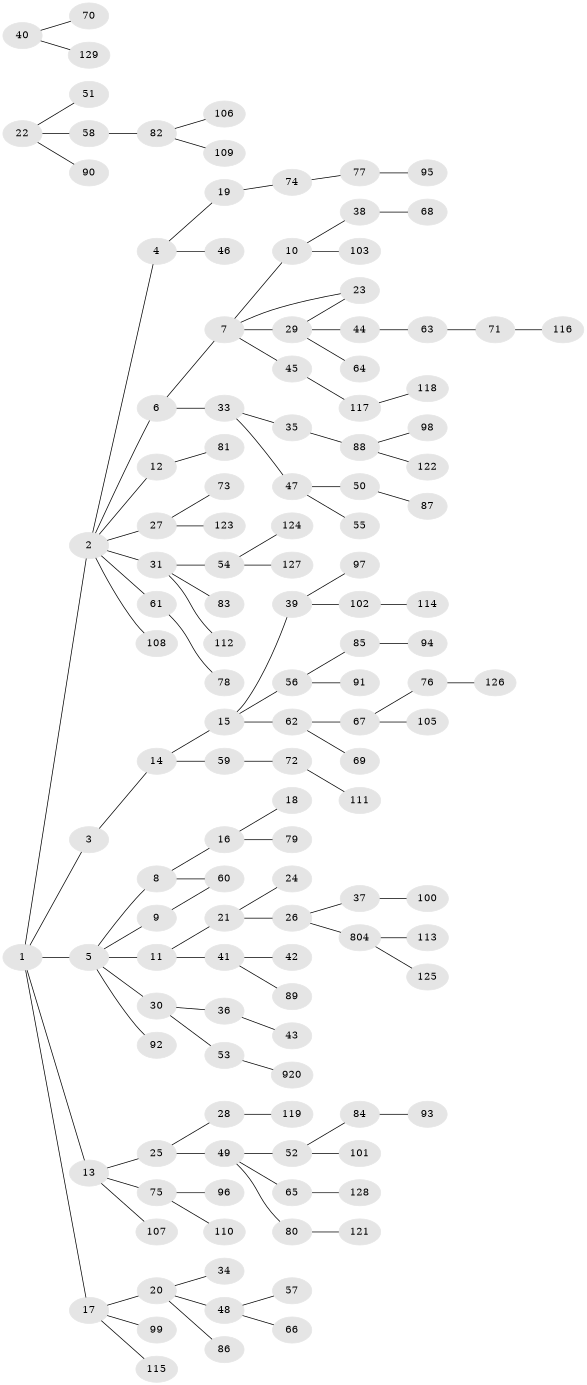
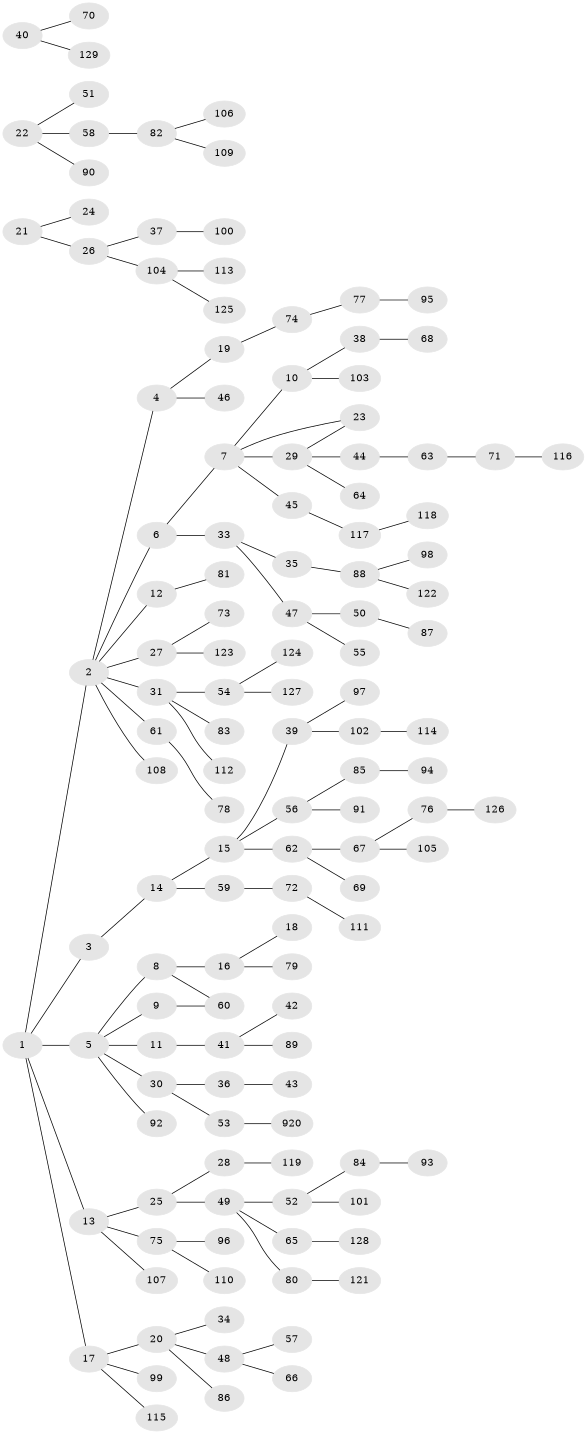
(191, 938) -> none
(360, 938) -> (157, 271)
